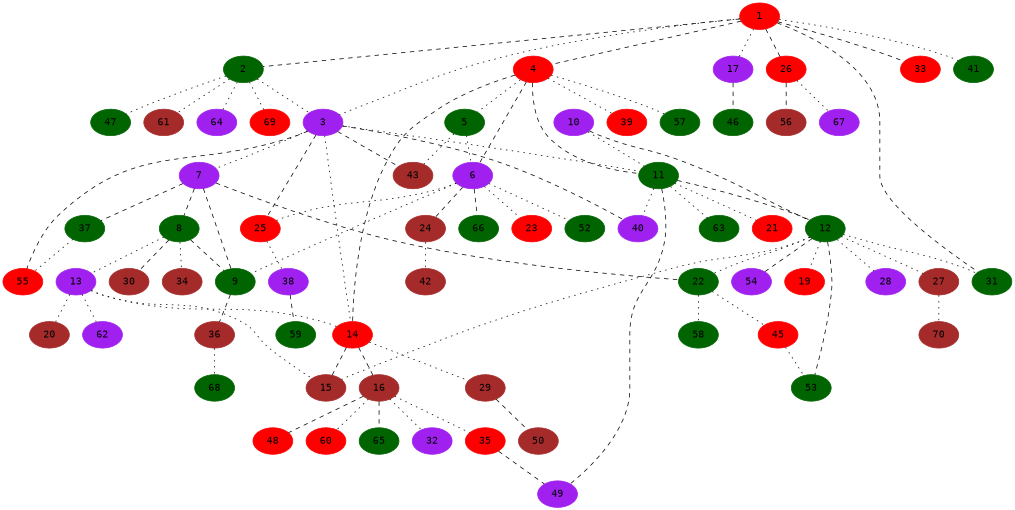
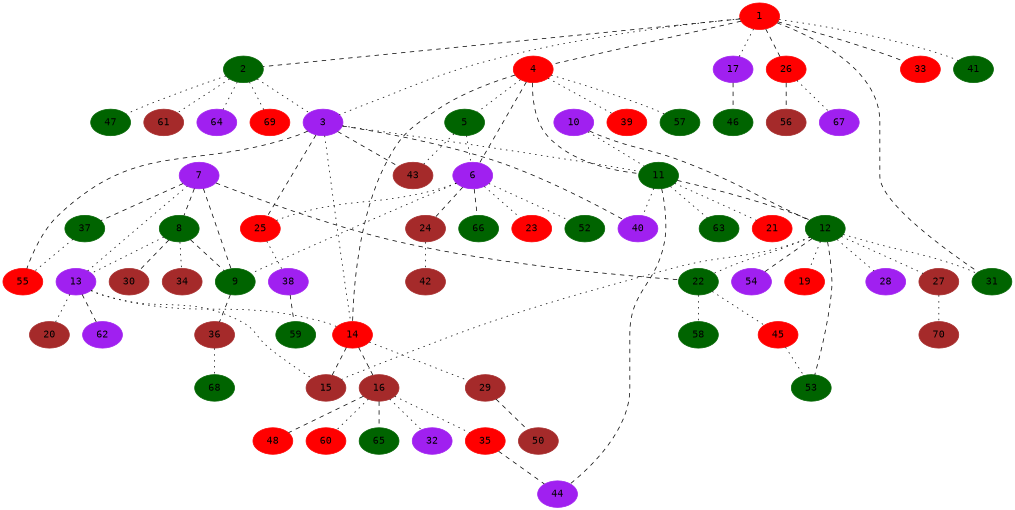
(262, 150) -> (137, 228)
(89, 308) -> (89, 308)
(558, 494) -> (558, 494)
